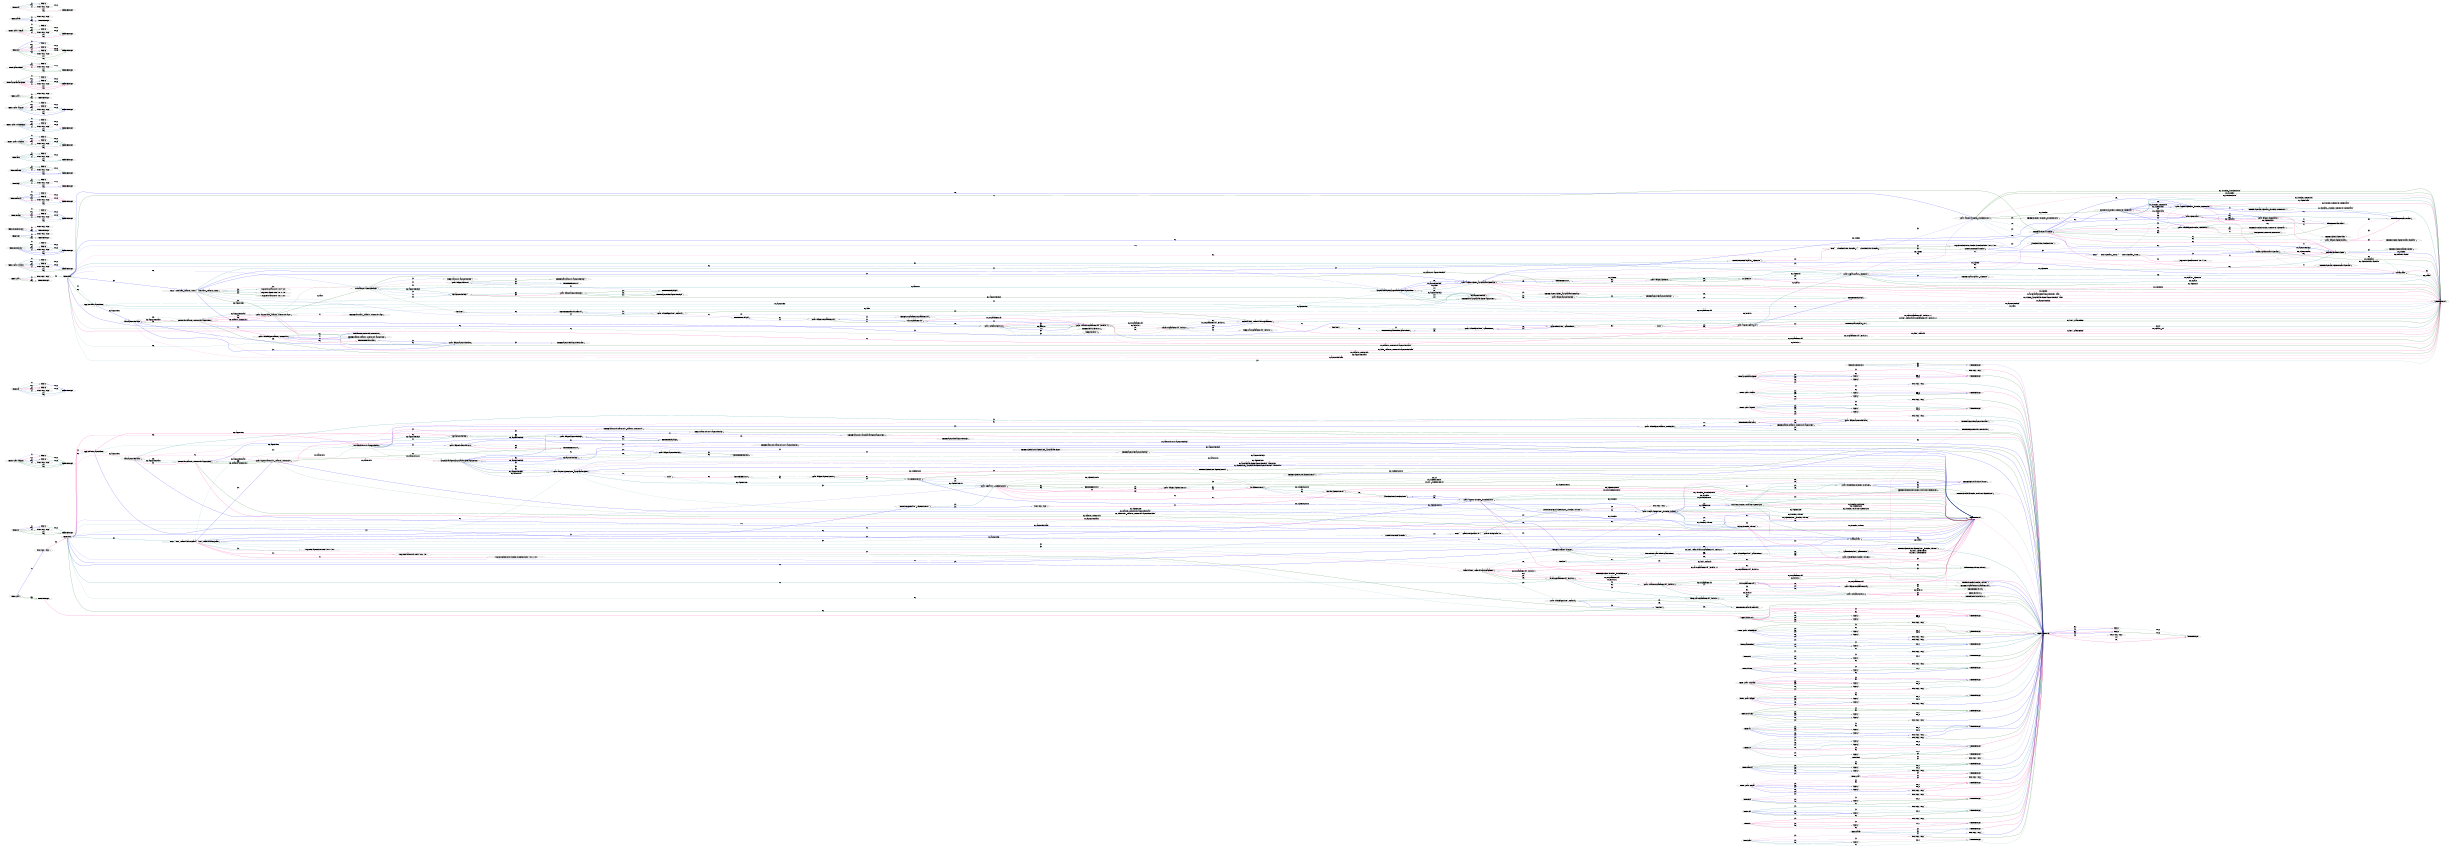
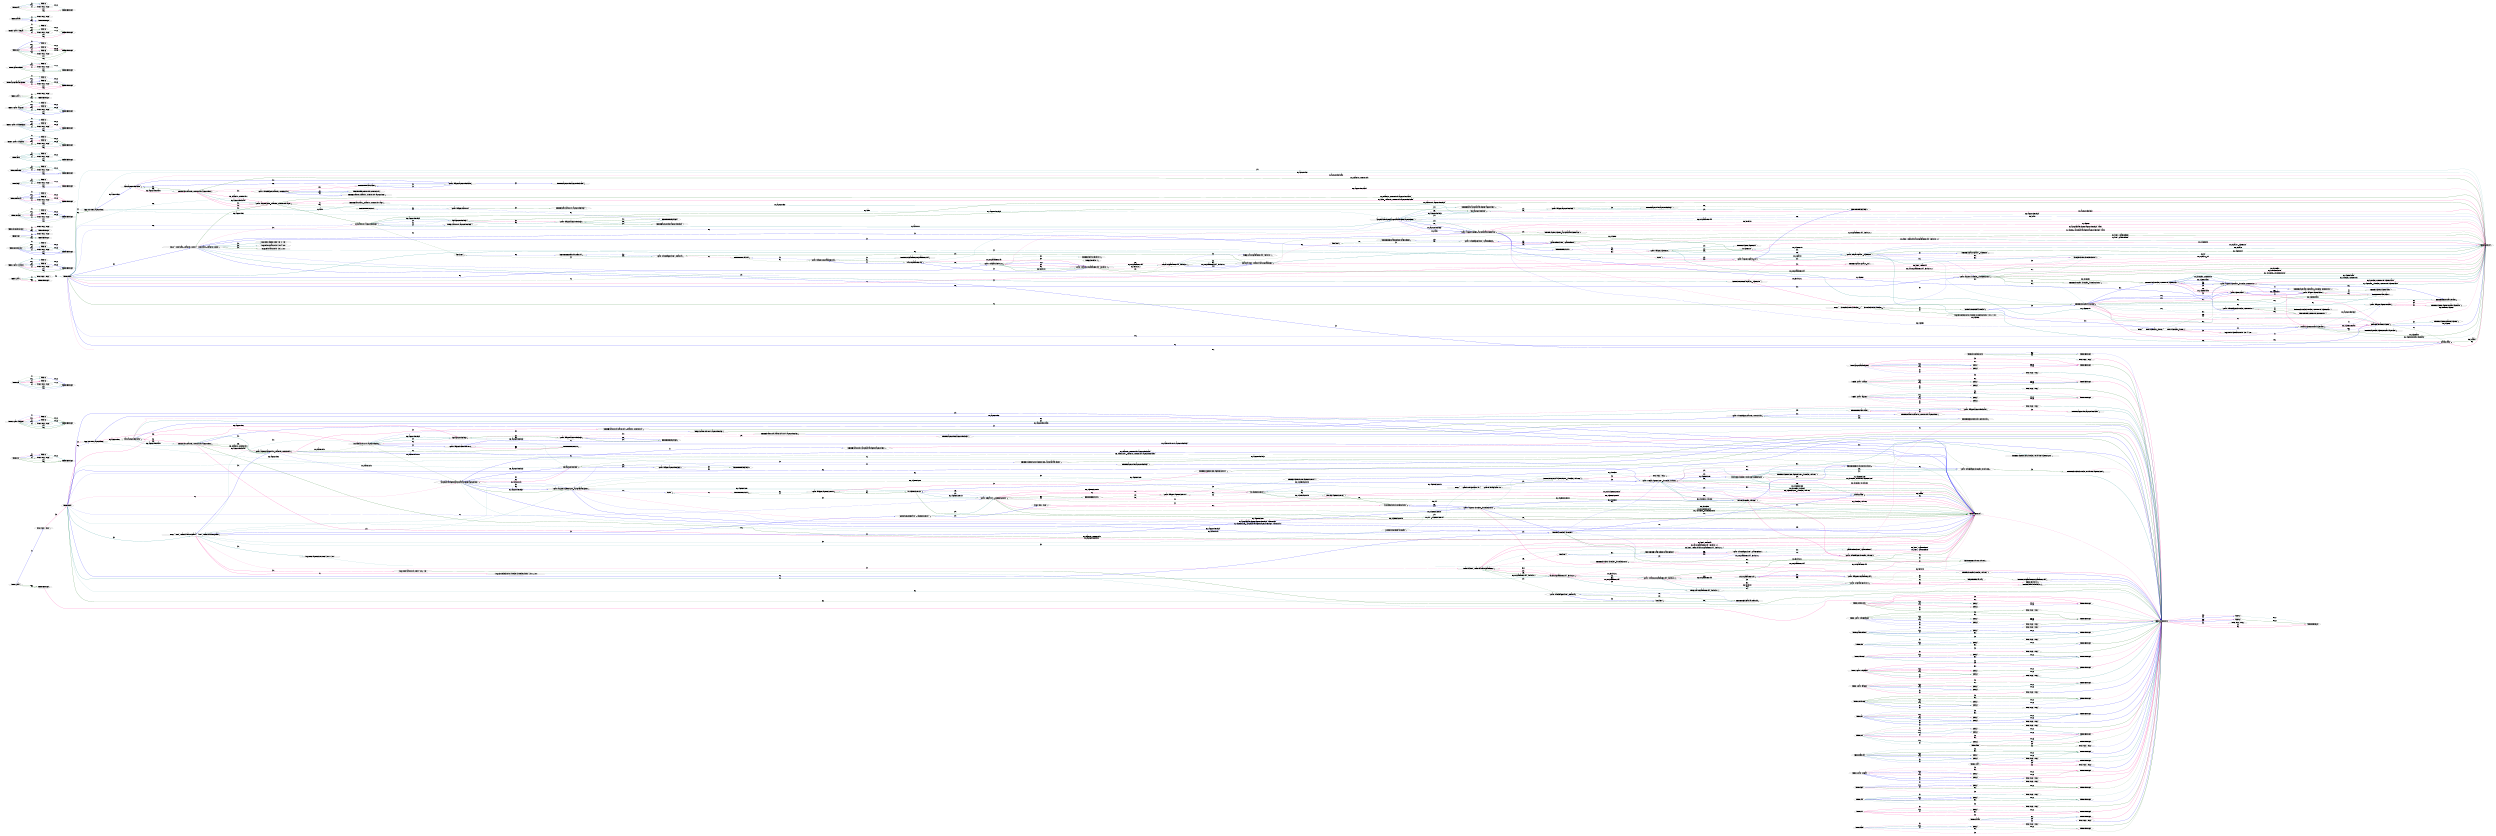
none -> (1747, 246)
(409, 283) -> none
(1917, 484) -> (1800, 480)
